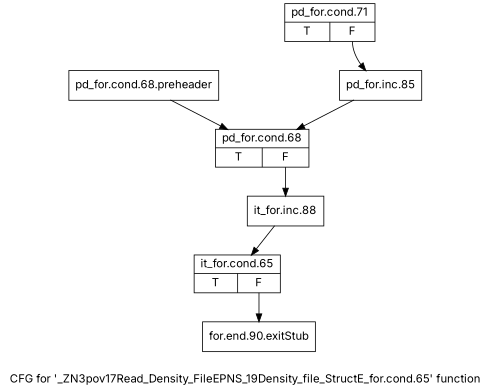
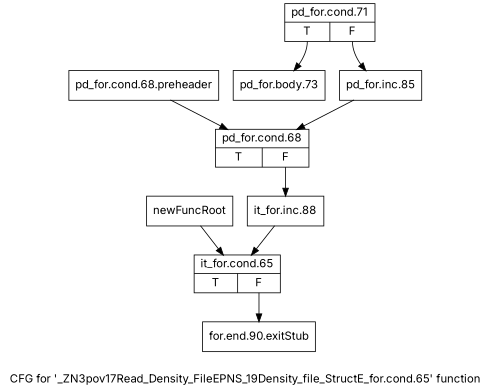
none -> (279, 85)
none -> (190, 211)
